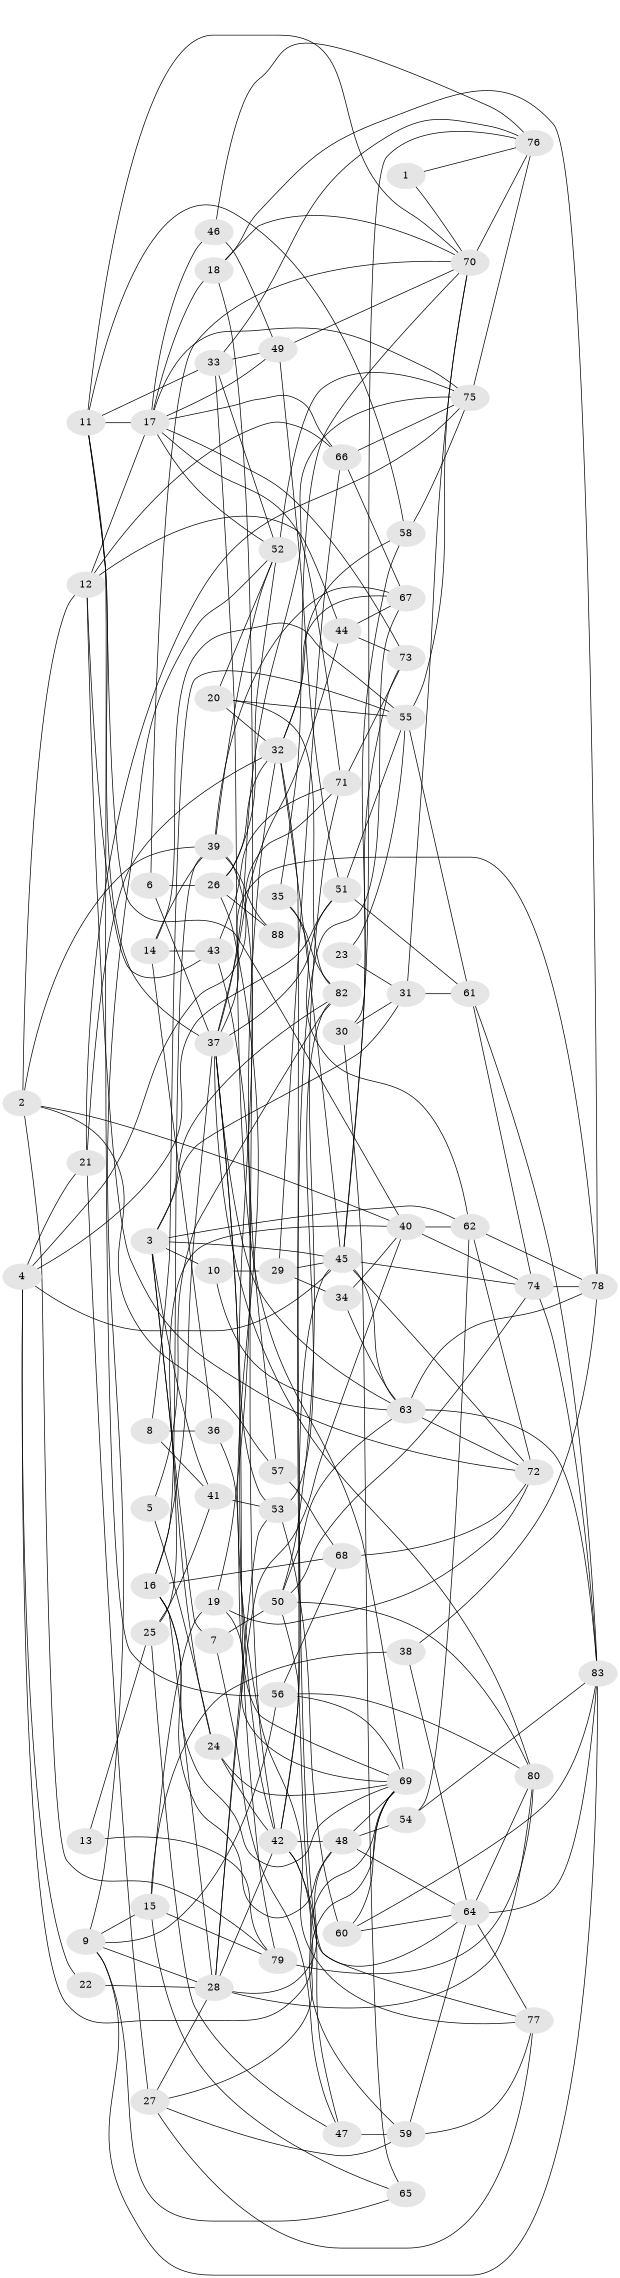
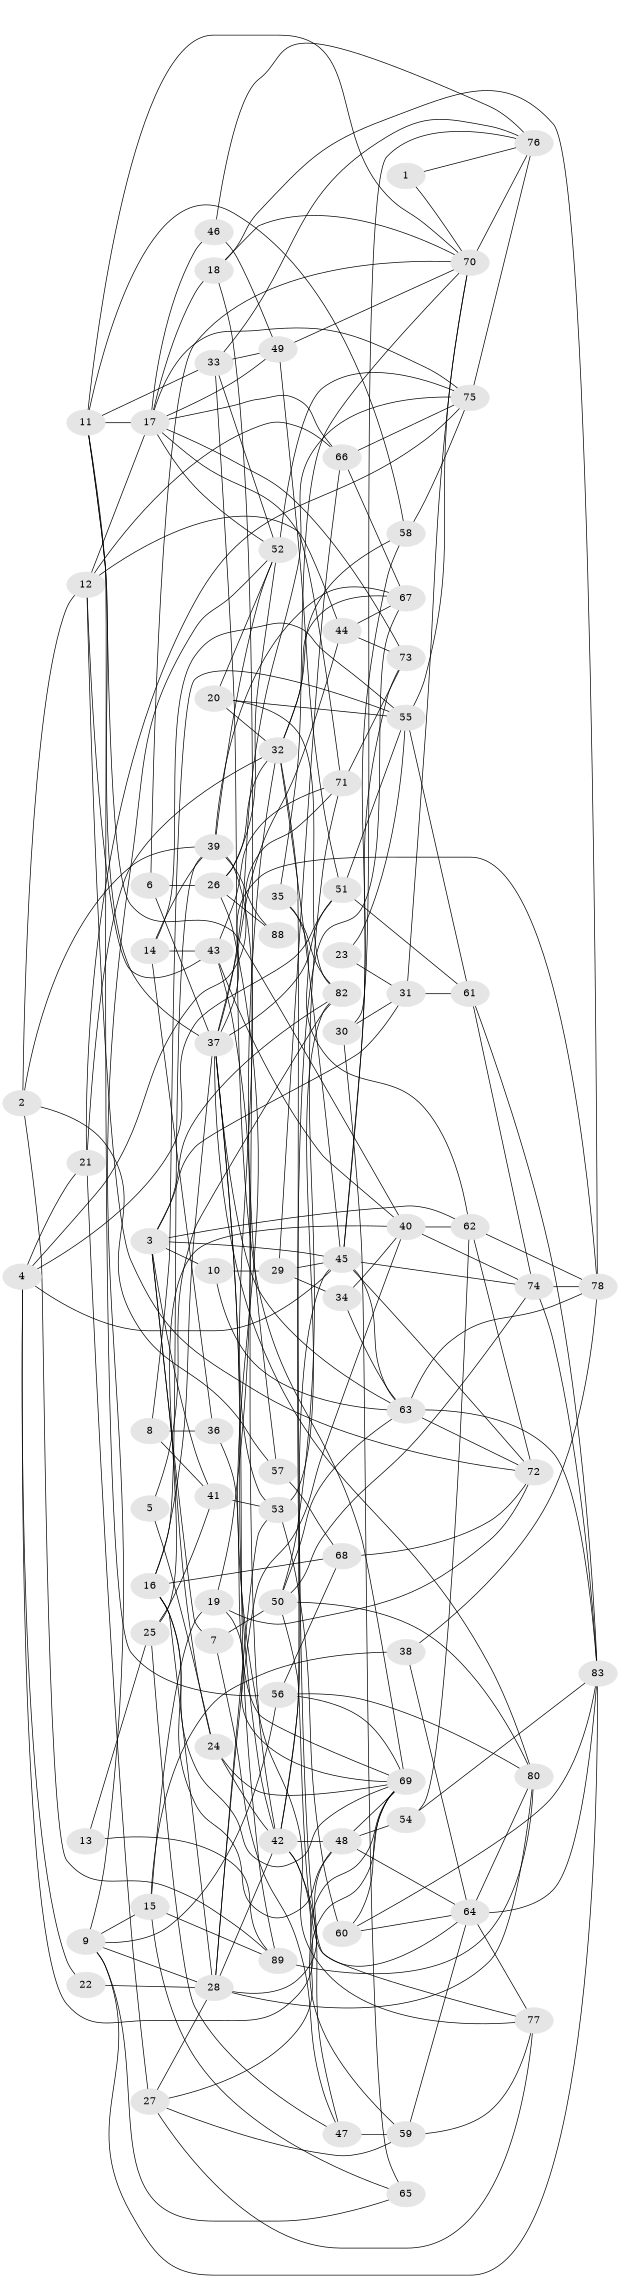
(209, 1153) -> (272, 1077)
(278, 1961) -> (278, 1961)
